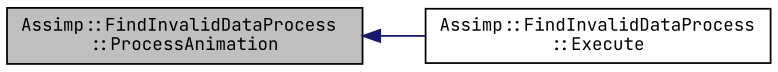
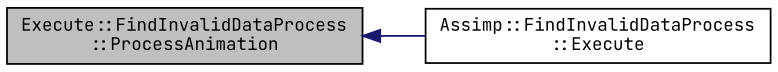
(185, 36) -> (185, 36)
